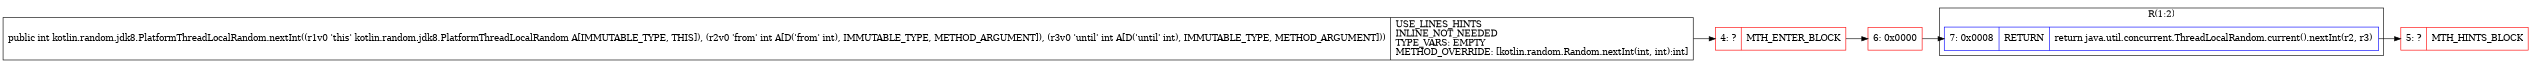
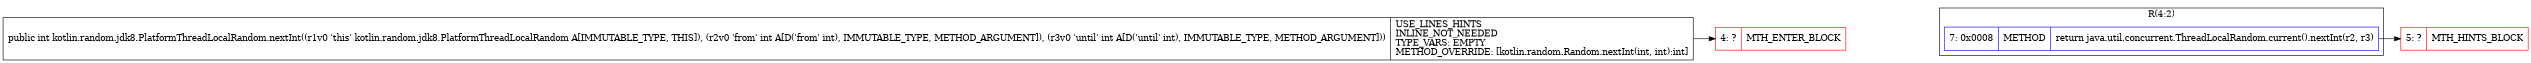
(2161, 15) -> (2161, 15)
(2024, 38) -> (2025, 38)
(1895, 39) -> none
